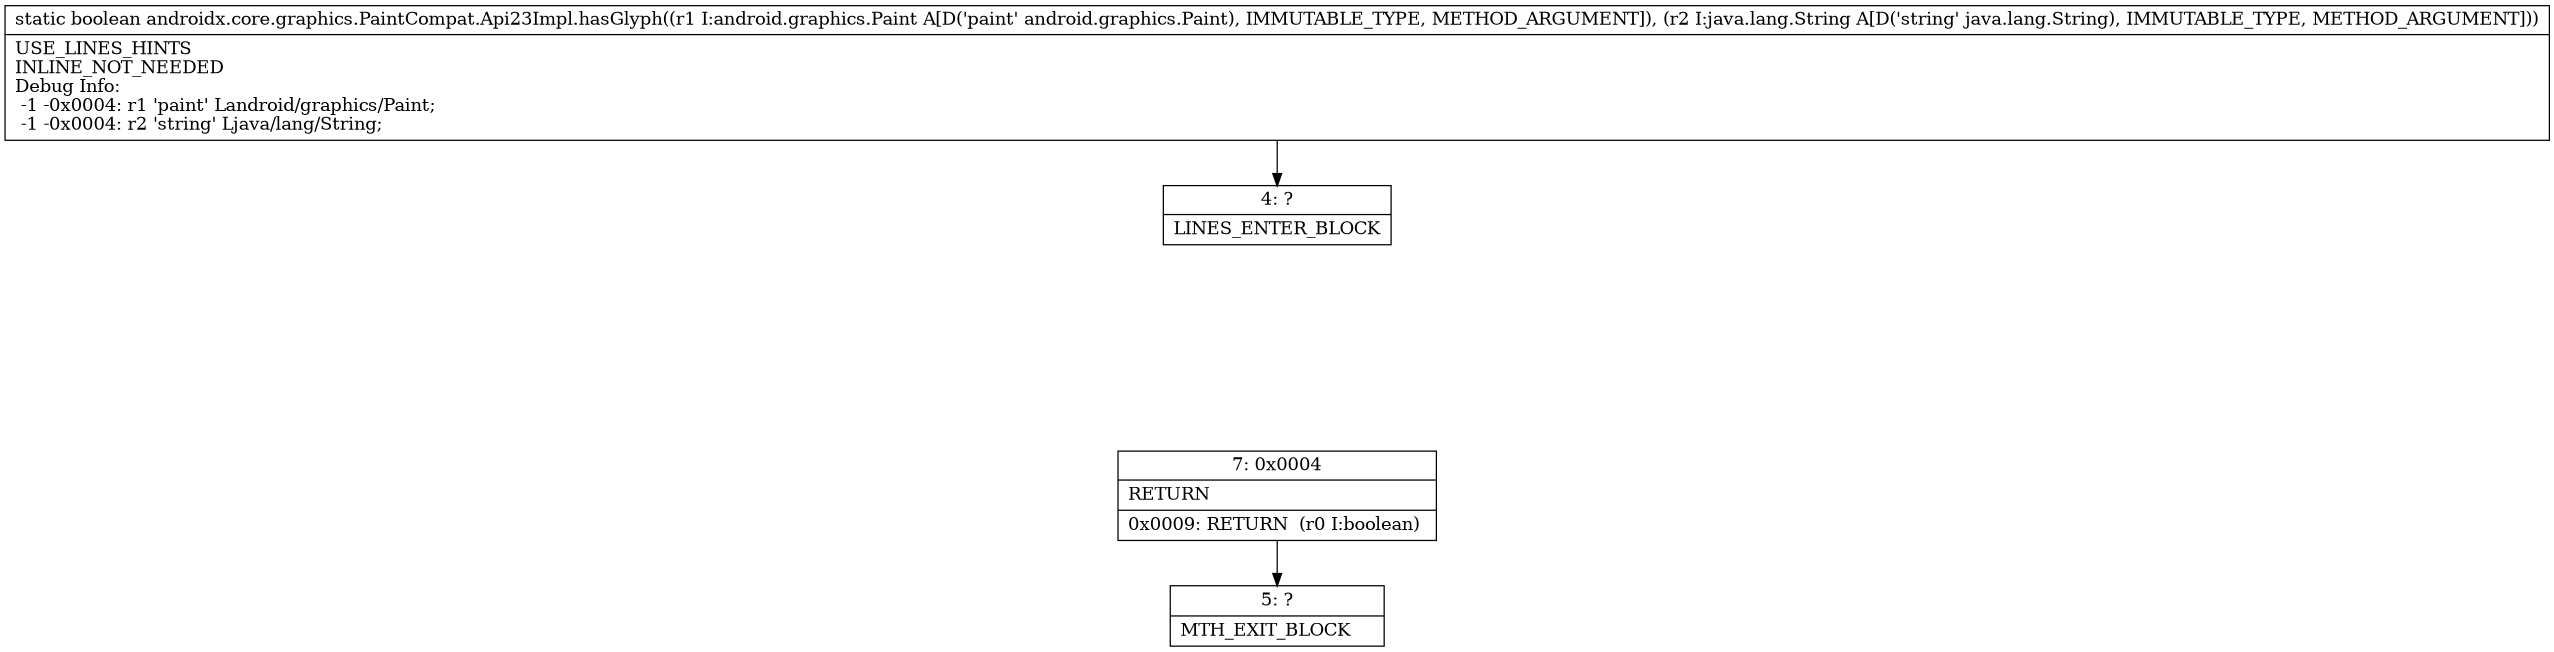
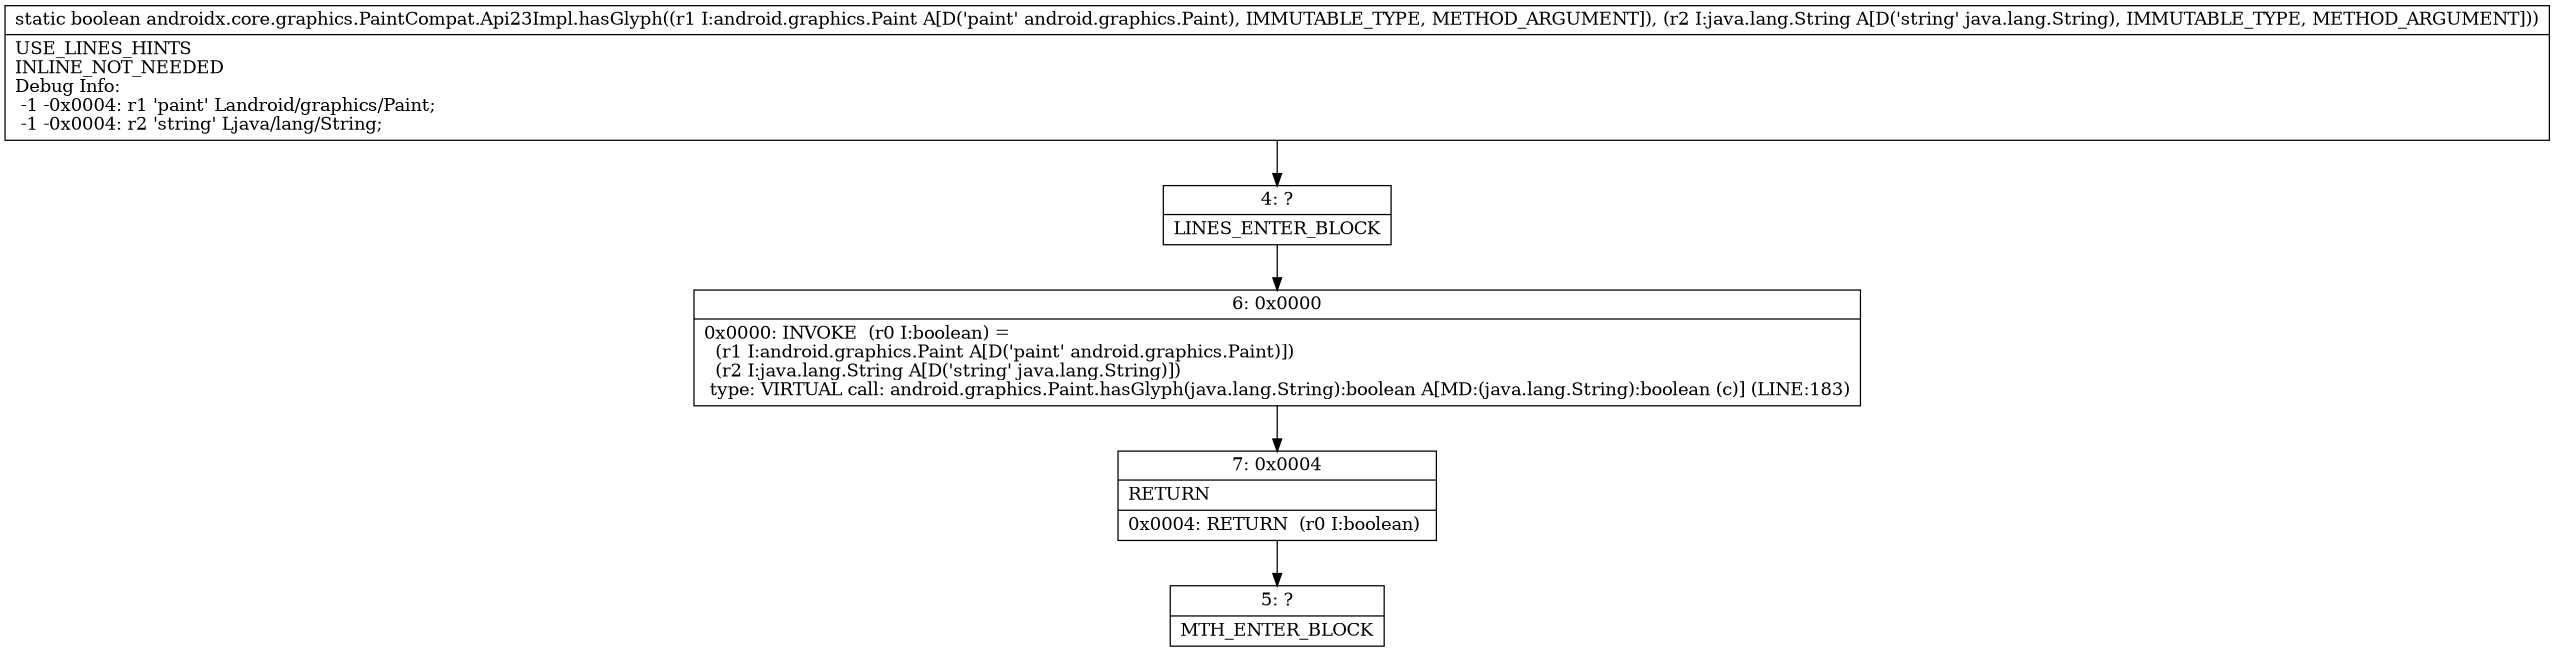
none -> (1277, 348)
(1277, 525) -> (1277, 525)
(1266, 630) -> (1277, 630)
